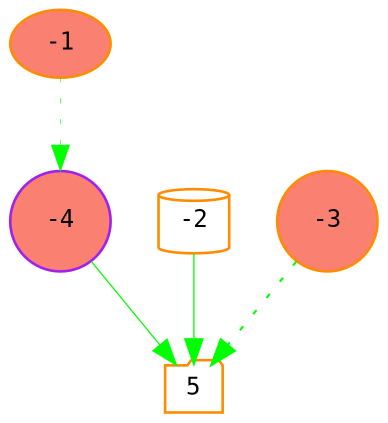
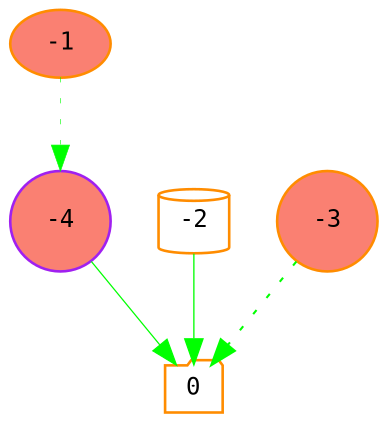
(194, 389) -> (194, 389)
